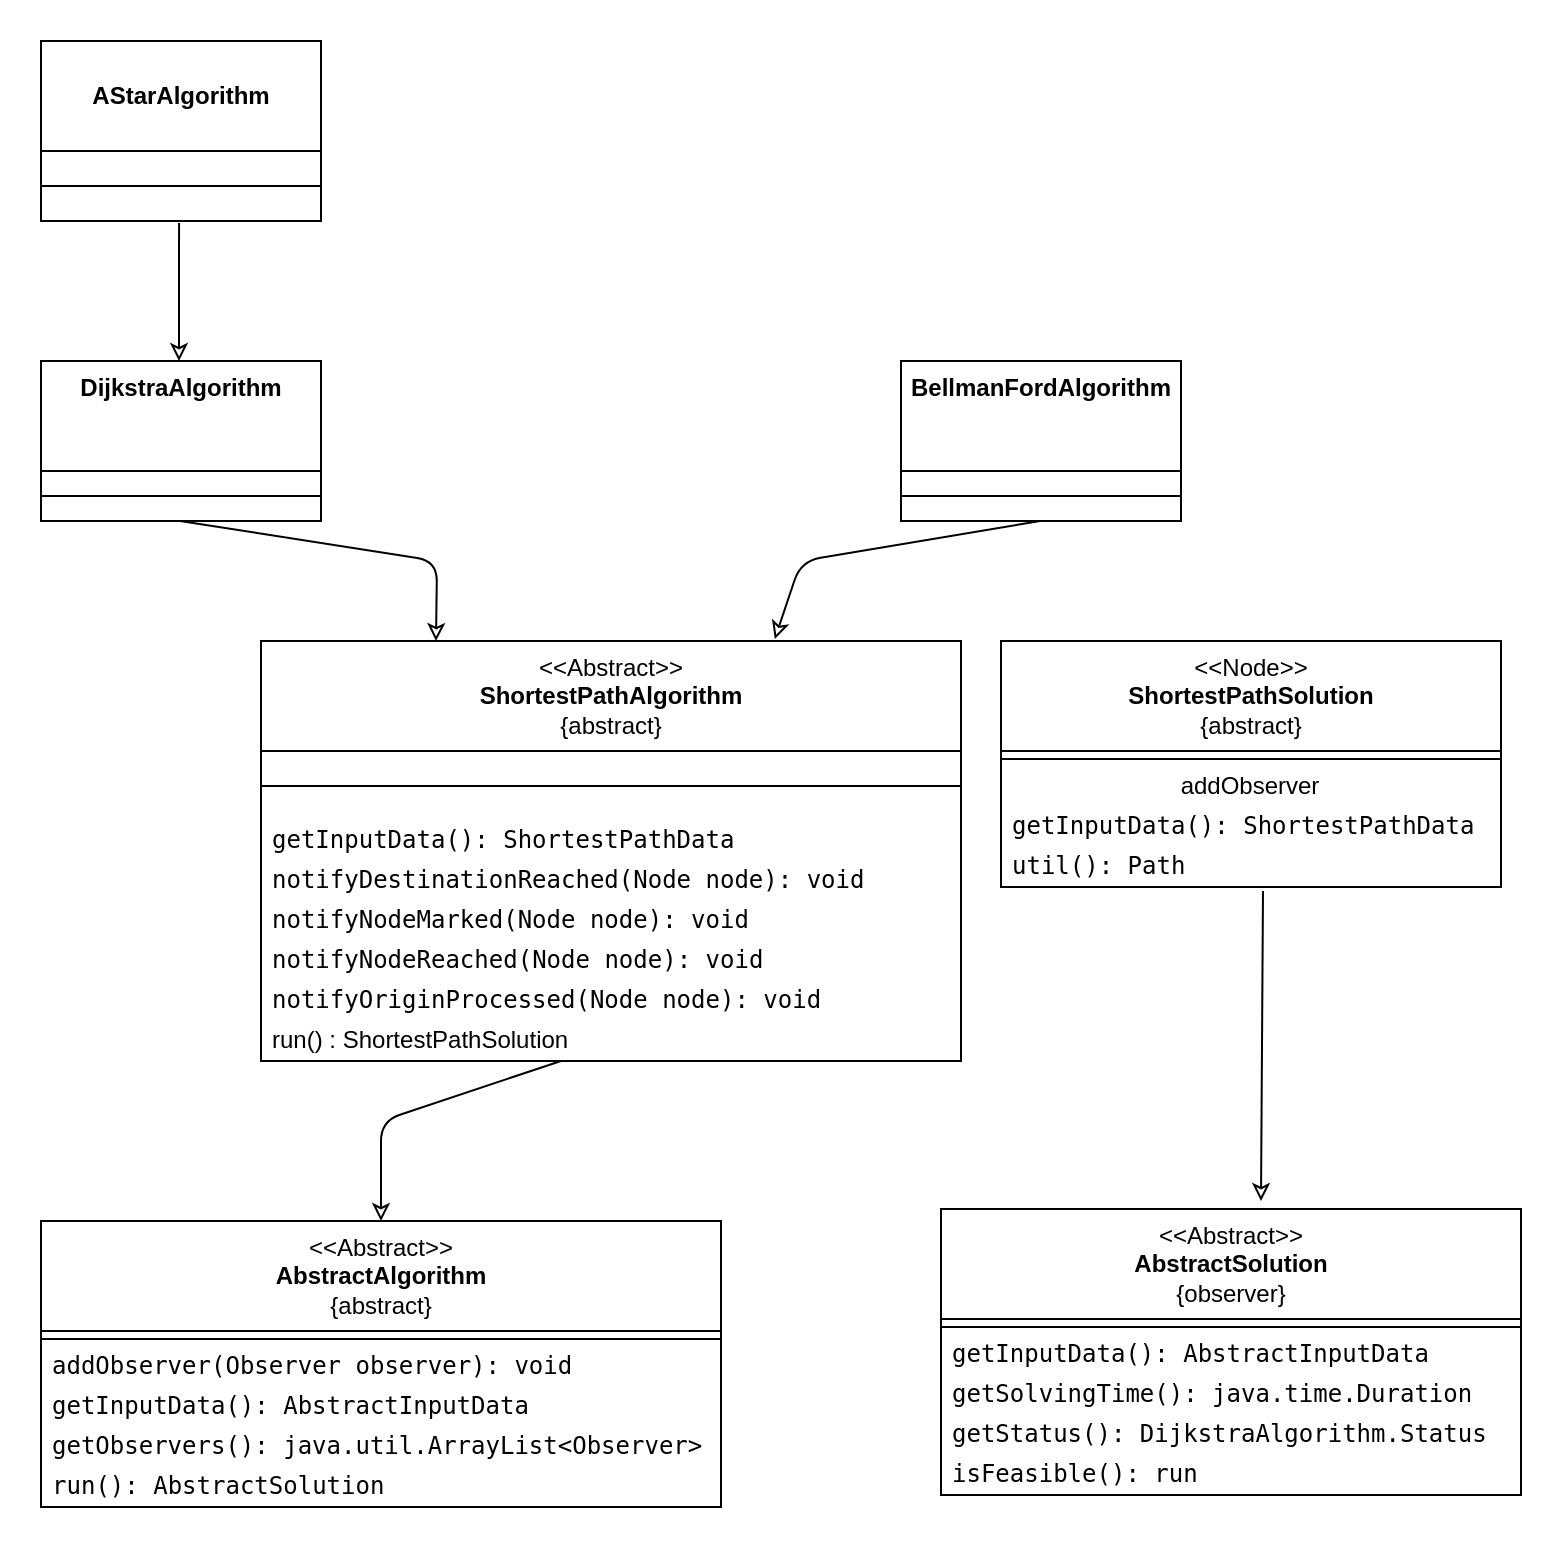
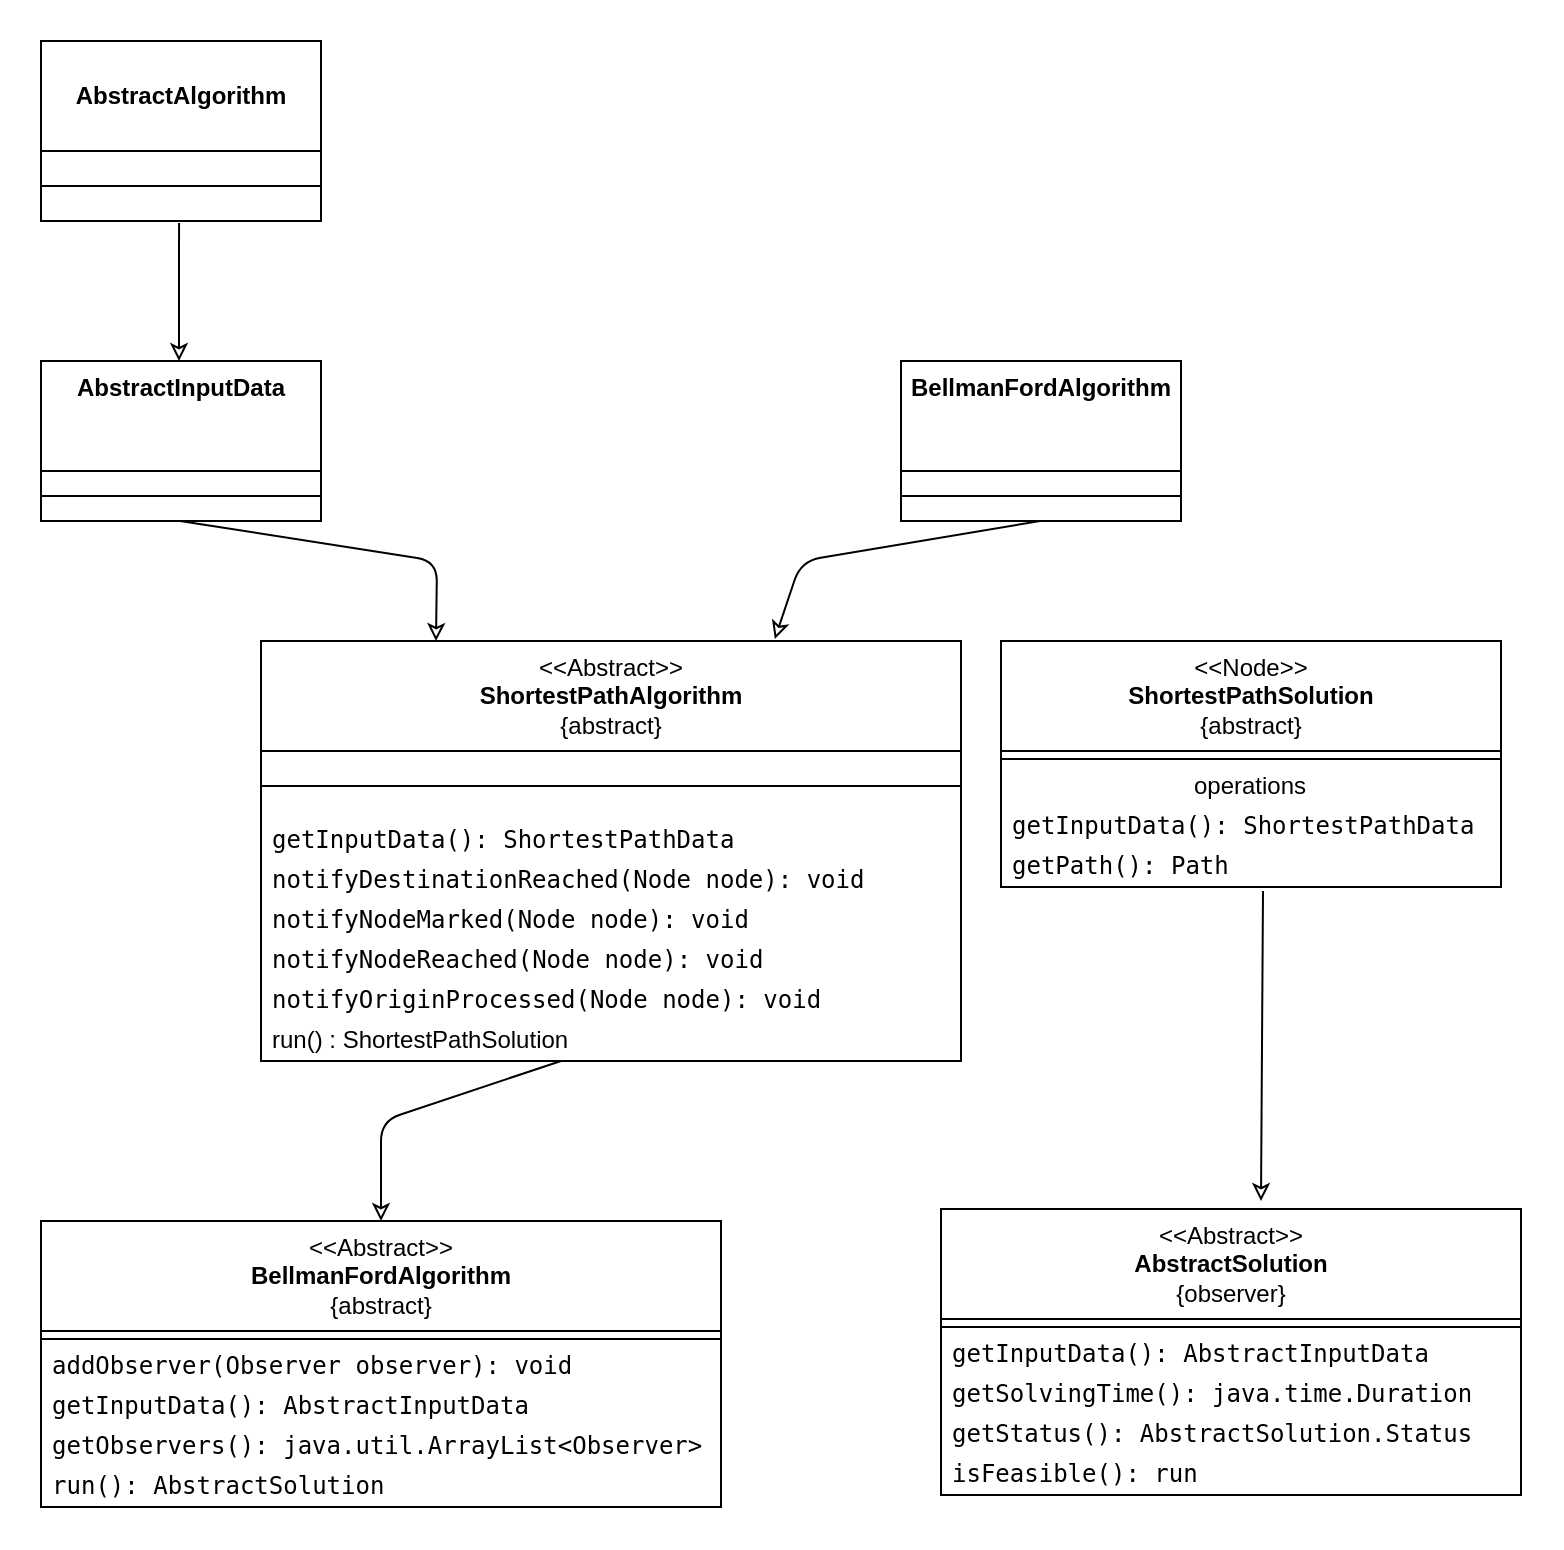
(182, 69) -> (182, 69)
(182, 389) -> (182, 389)
(1251, 787) -> (1251, 787)
(1081, 867) -> (1108, 867)
(382, 1278) -> (382, 1278)
(1183, 1435) -> (1179, 1435)
